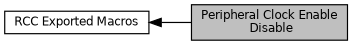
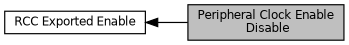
(77, 22) -> (75, 22)
